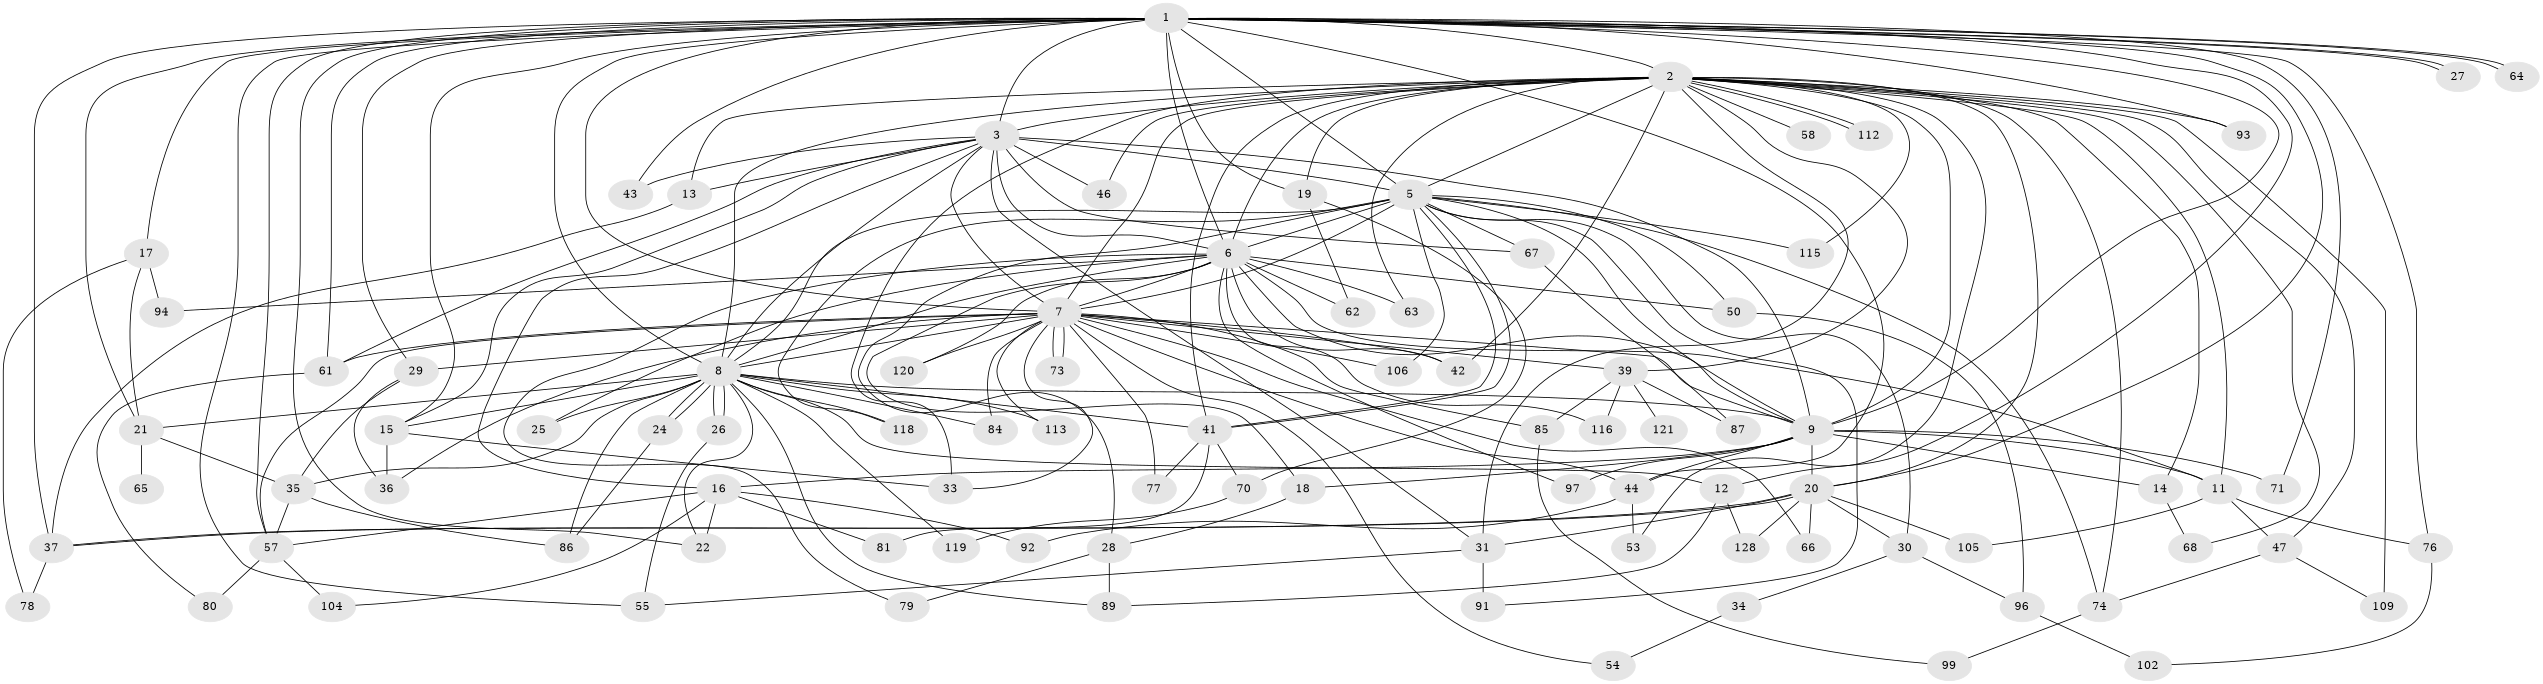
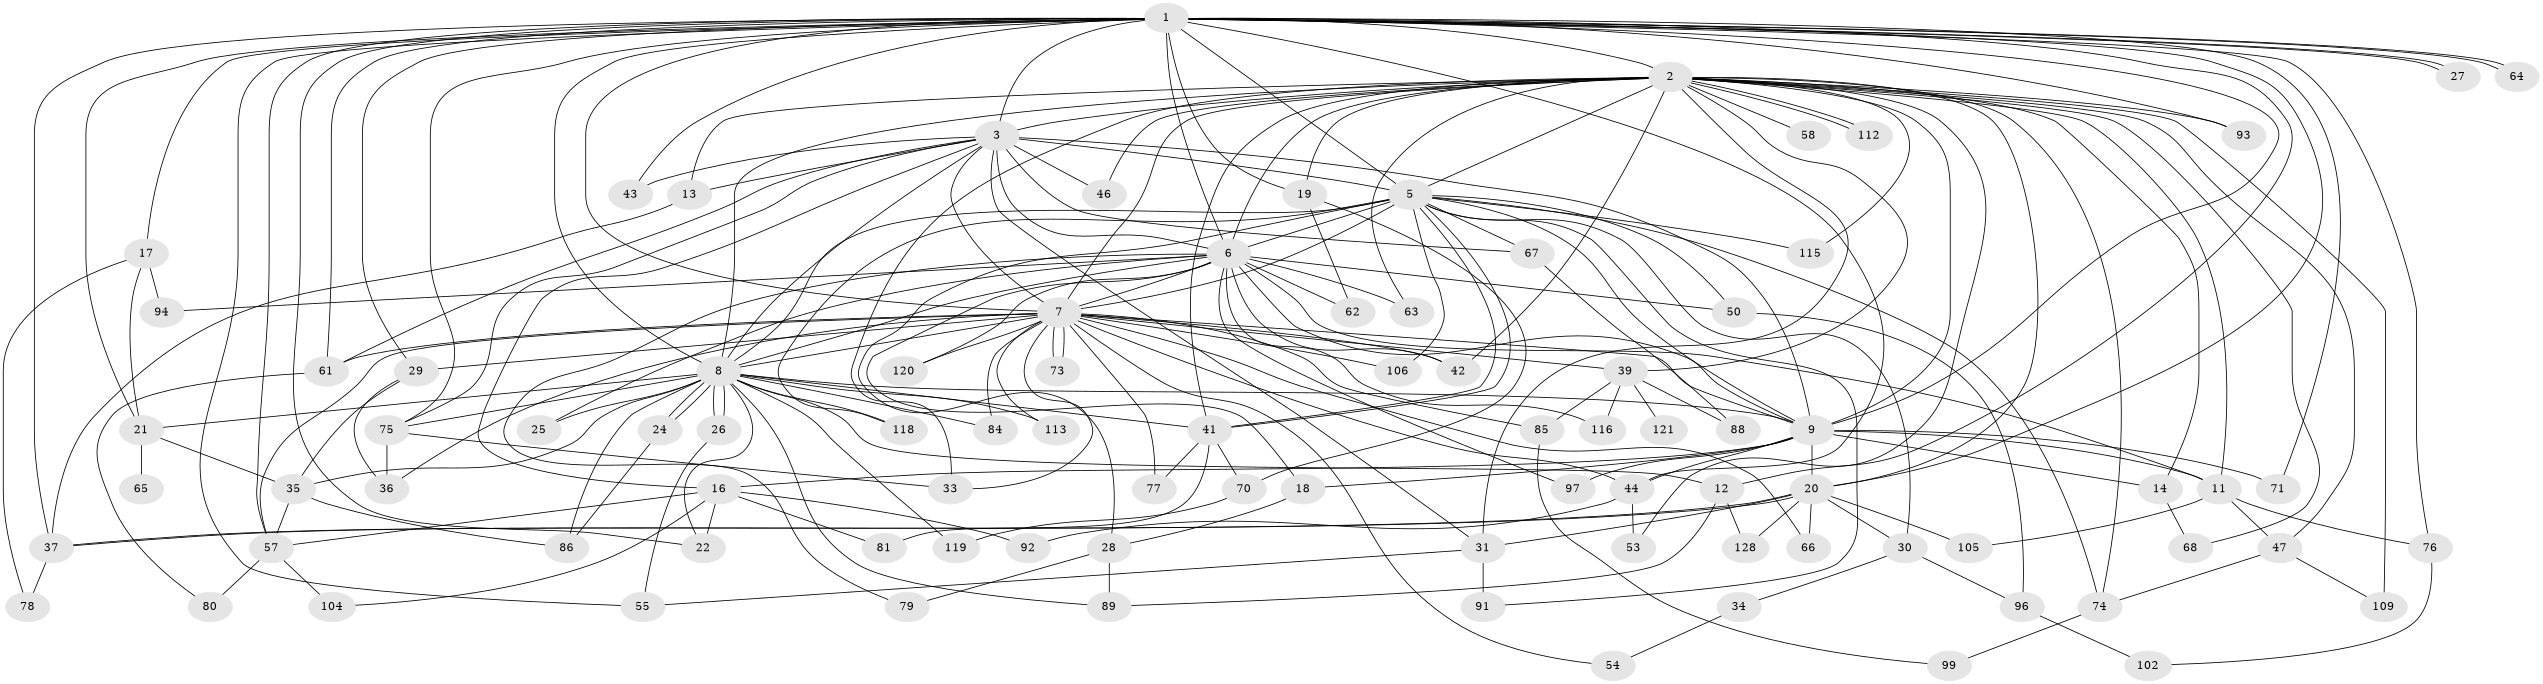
(387, 430) -> (387, 430)
(1738, 430) -> (1738, 430)
